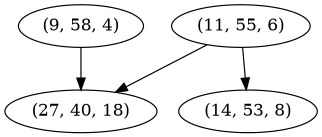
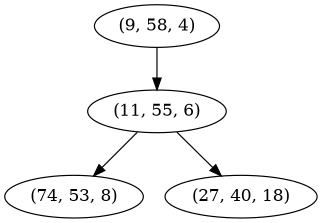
(81, 63) -> (157, 63)
(248, 111) -> (74, 197)
